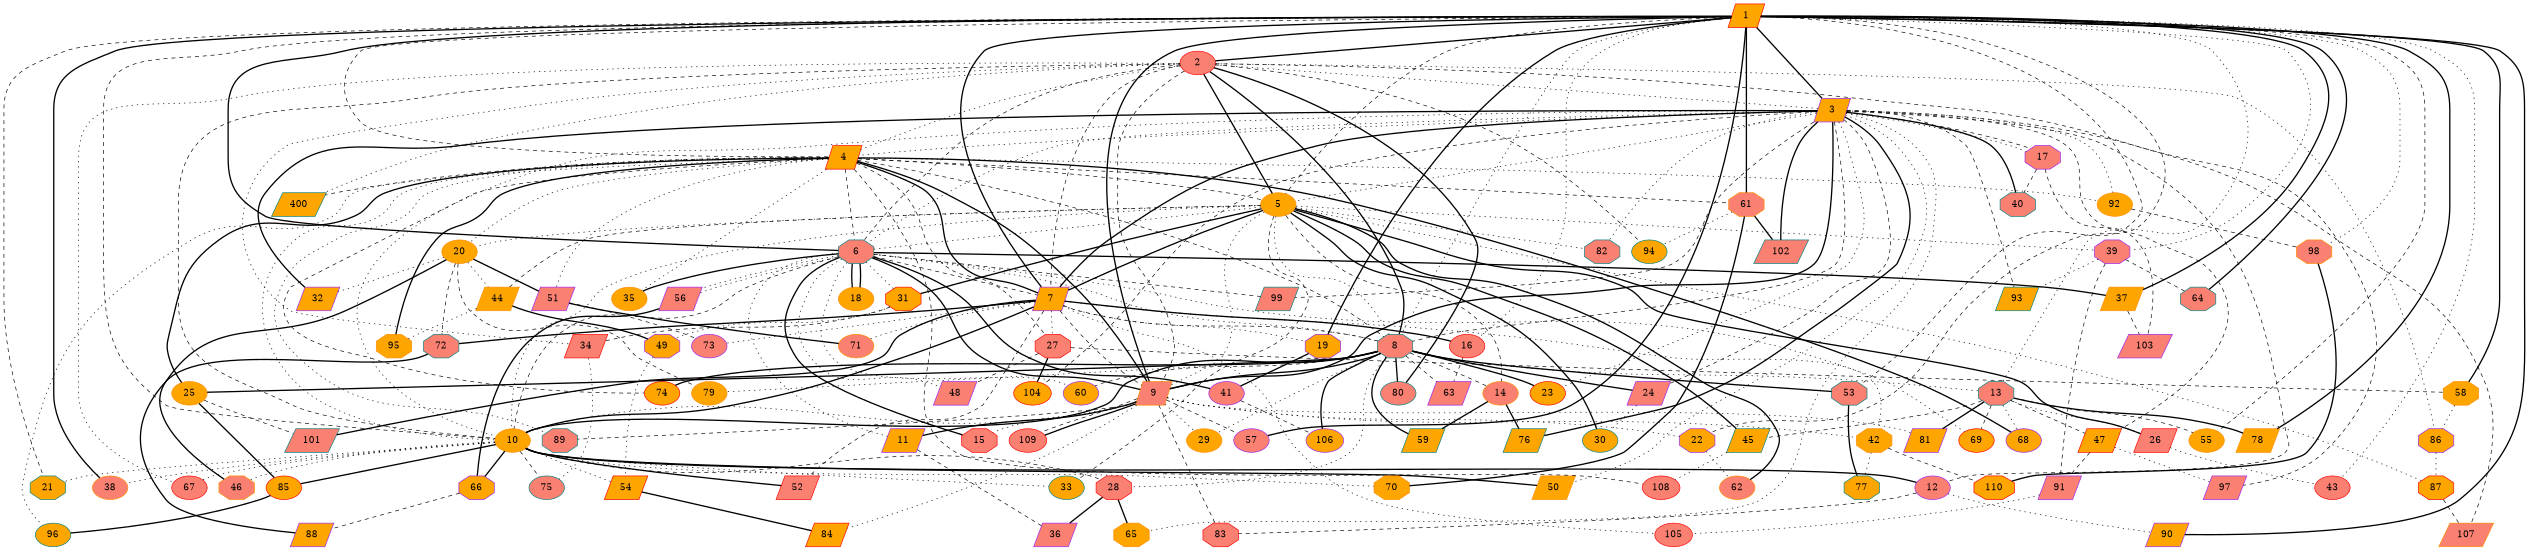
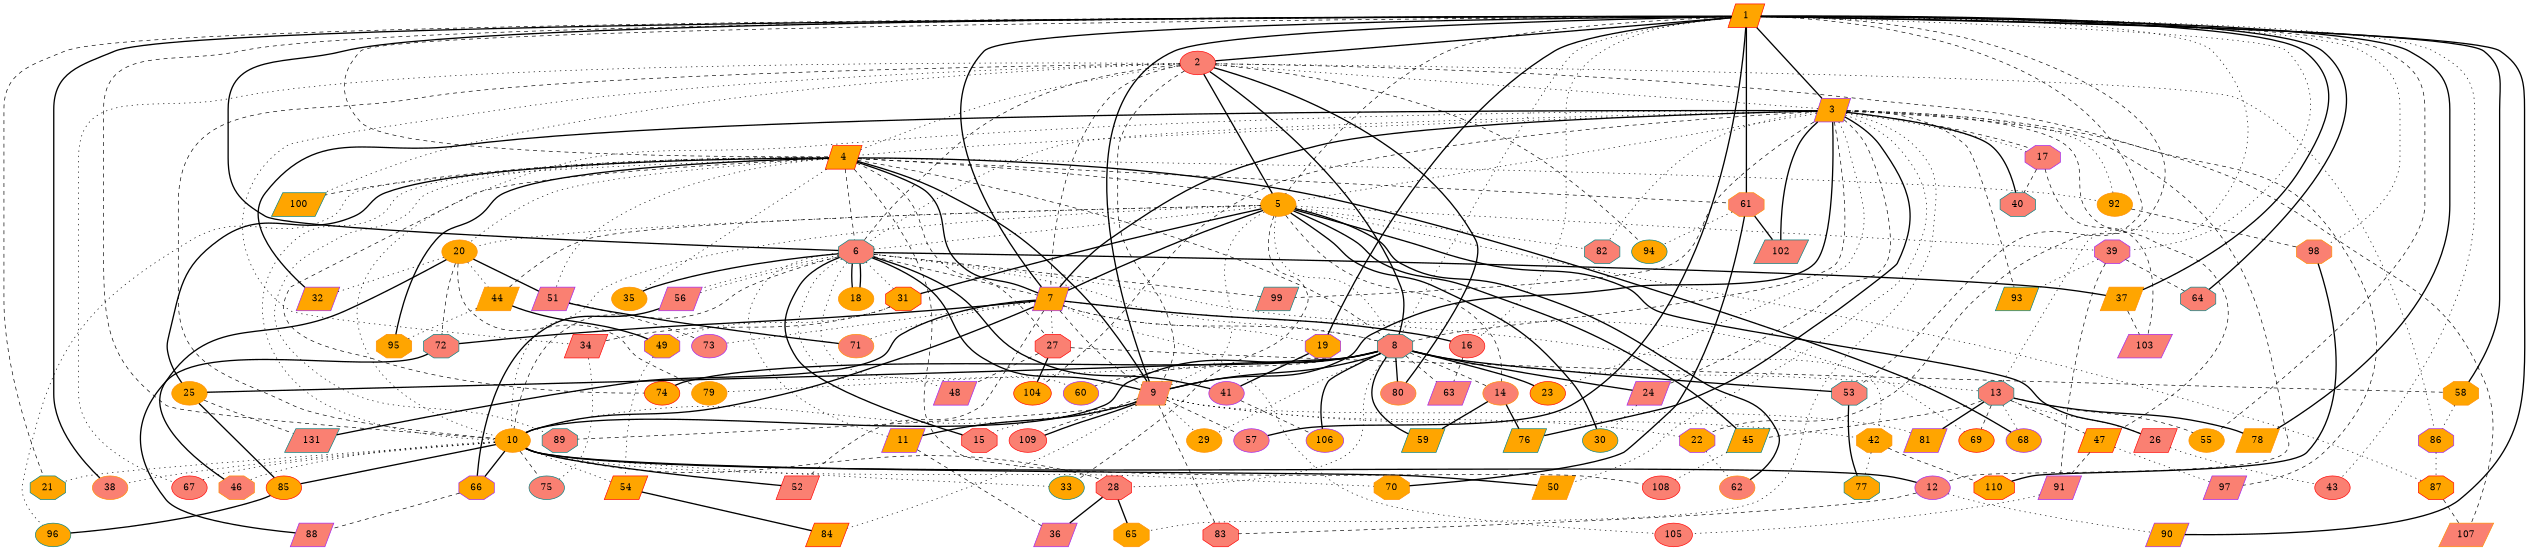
(299, 205) -> (299, 205)
(1398, 393) -> (1398, 393)
(312, 441) -> (312, 441)
(312, 535) -> (312, 535)
